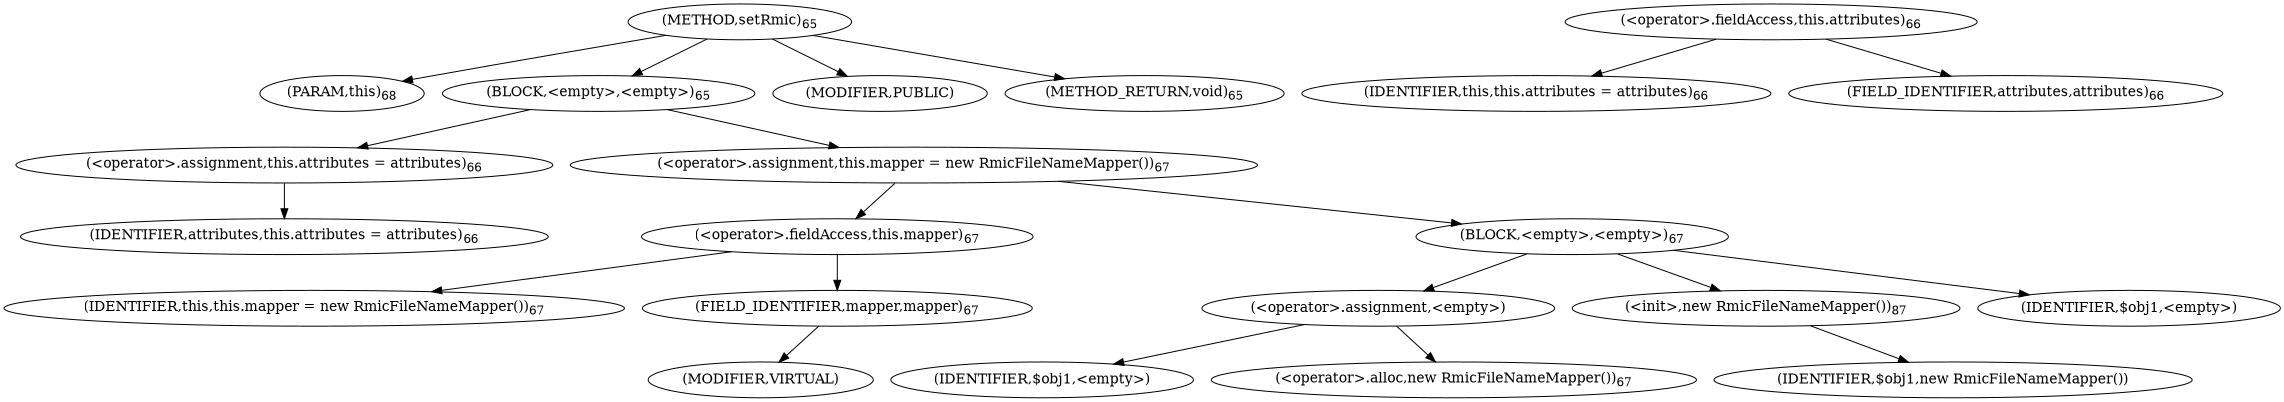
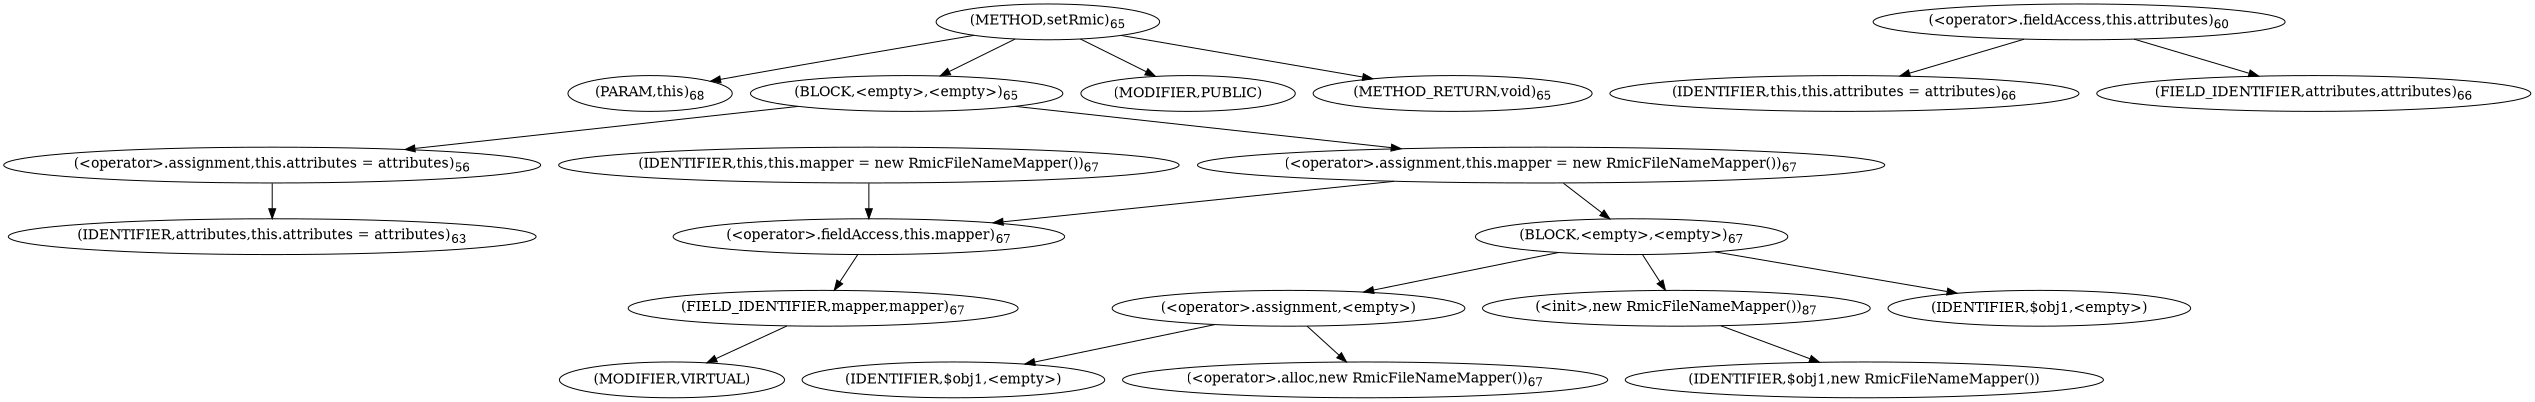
(1914, 20) -> (2222, 20)
(475, 164) -> (463, 164)
(471, 235) -> (459, 235)
(587, 271) -> (869, 196)
